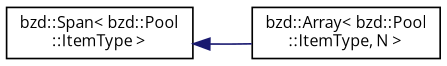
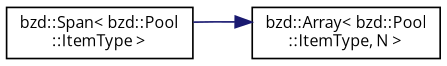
(231, 44) -> (214, 22)
